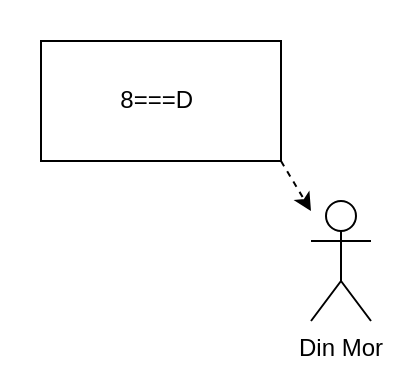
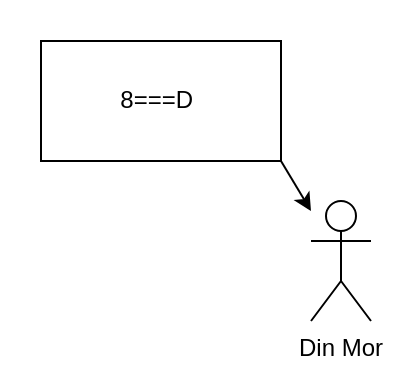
(294, 182) -> (294, 182)
